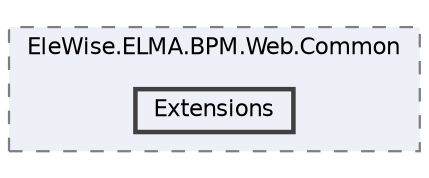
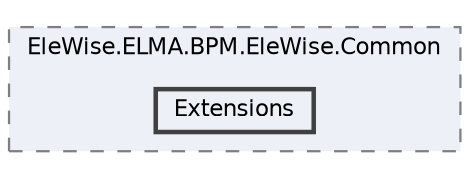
(214, 49) -> (235, 49)
